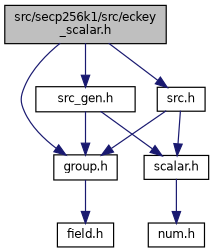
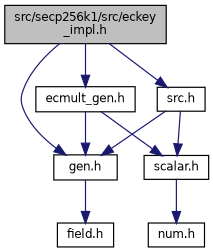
(86, 25) -> (86, 25)
(86, 99) -> (86, 99)
(86, 167) -> (86, 167)
